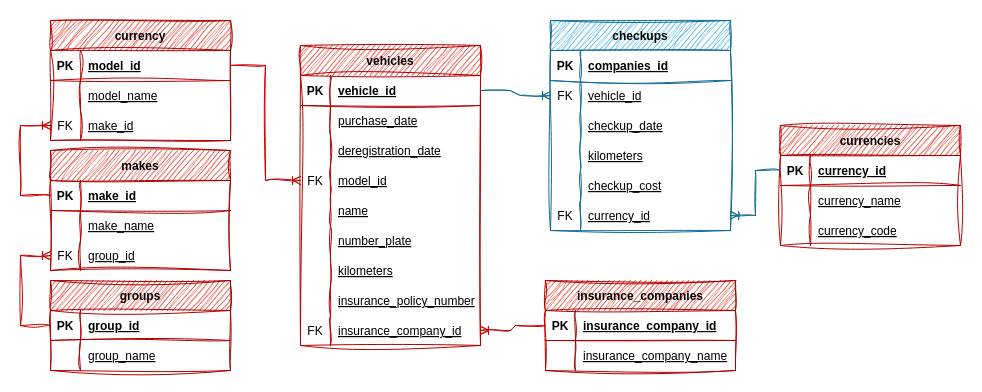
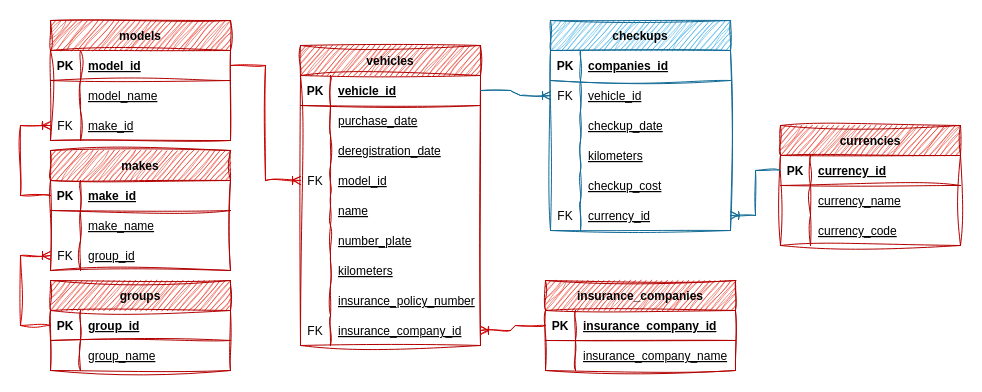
(140, 36) -> (140, 36)
